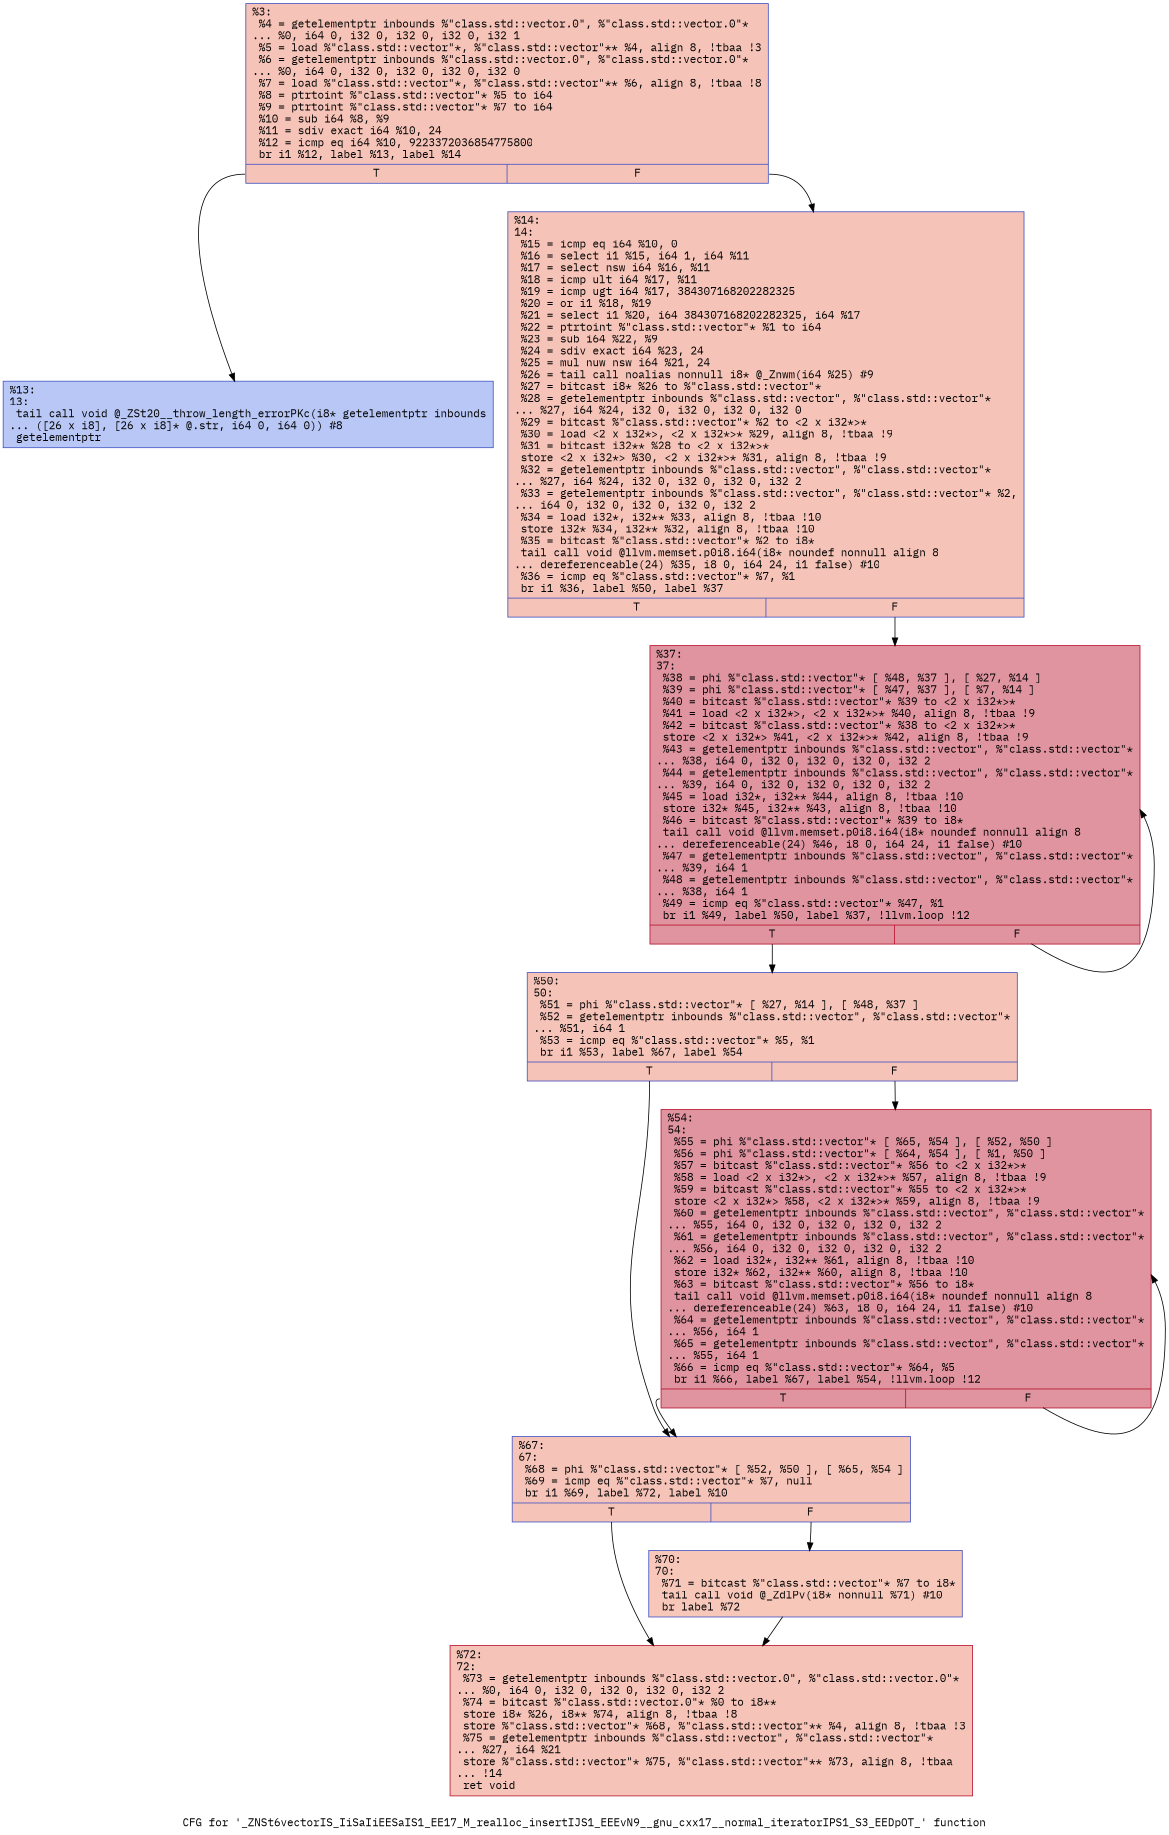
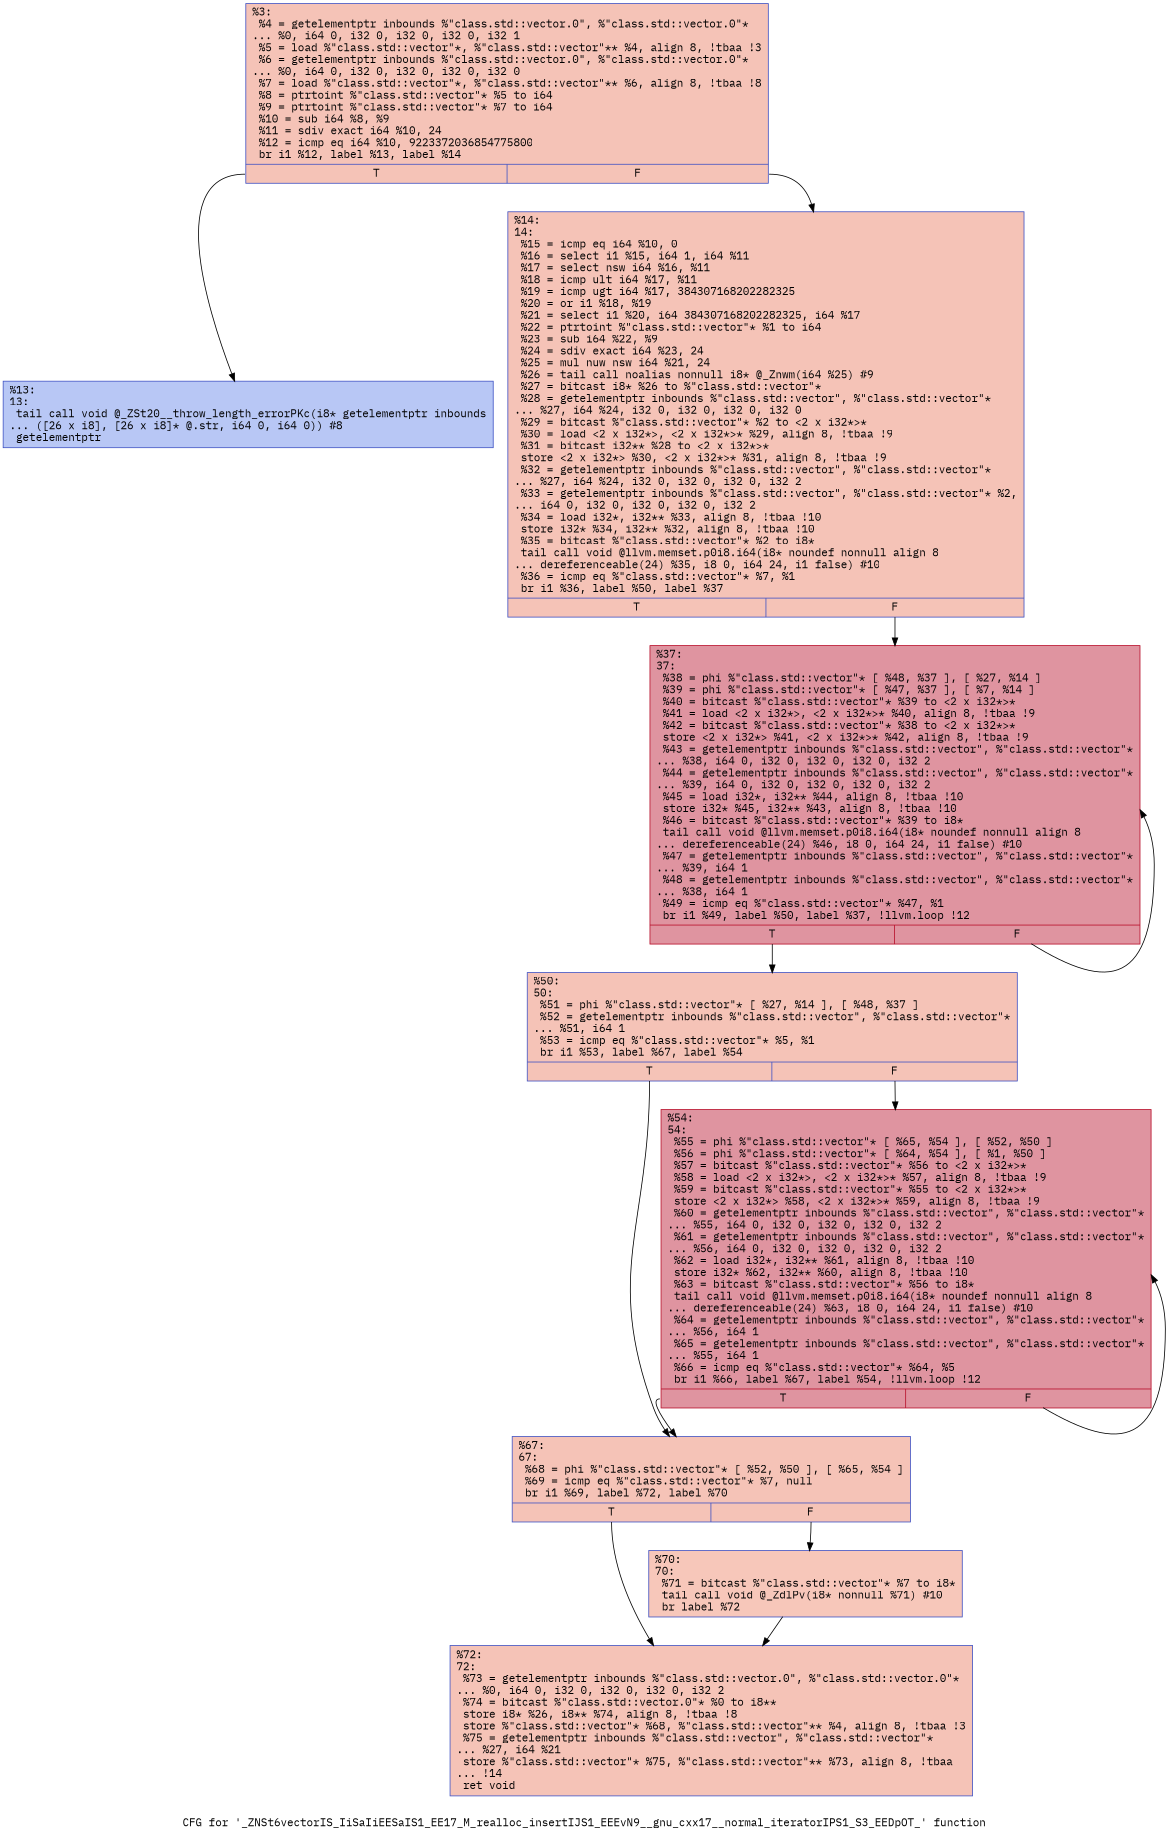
(623, 1493) -> (623, 1493)
(711, 1721) -> (711, 1721)
